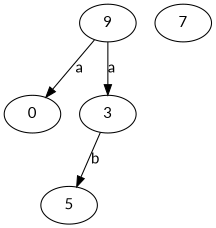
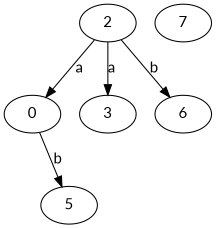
(108, 23) -> (108, 23)
none -> (183, 114)
(91, 155) -> (49, 155)
